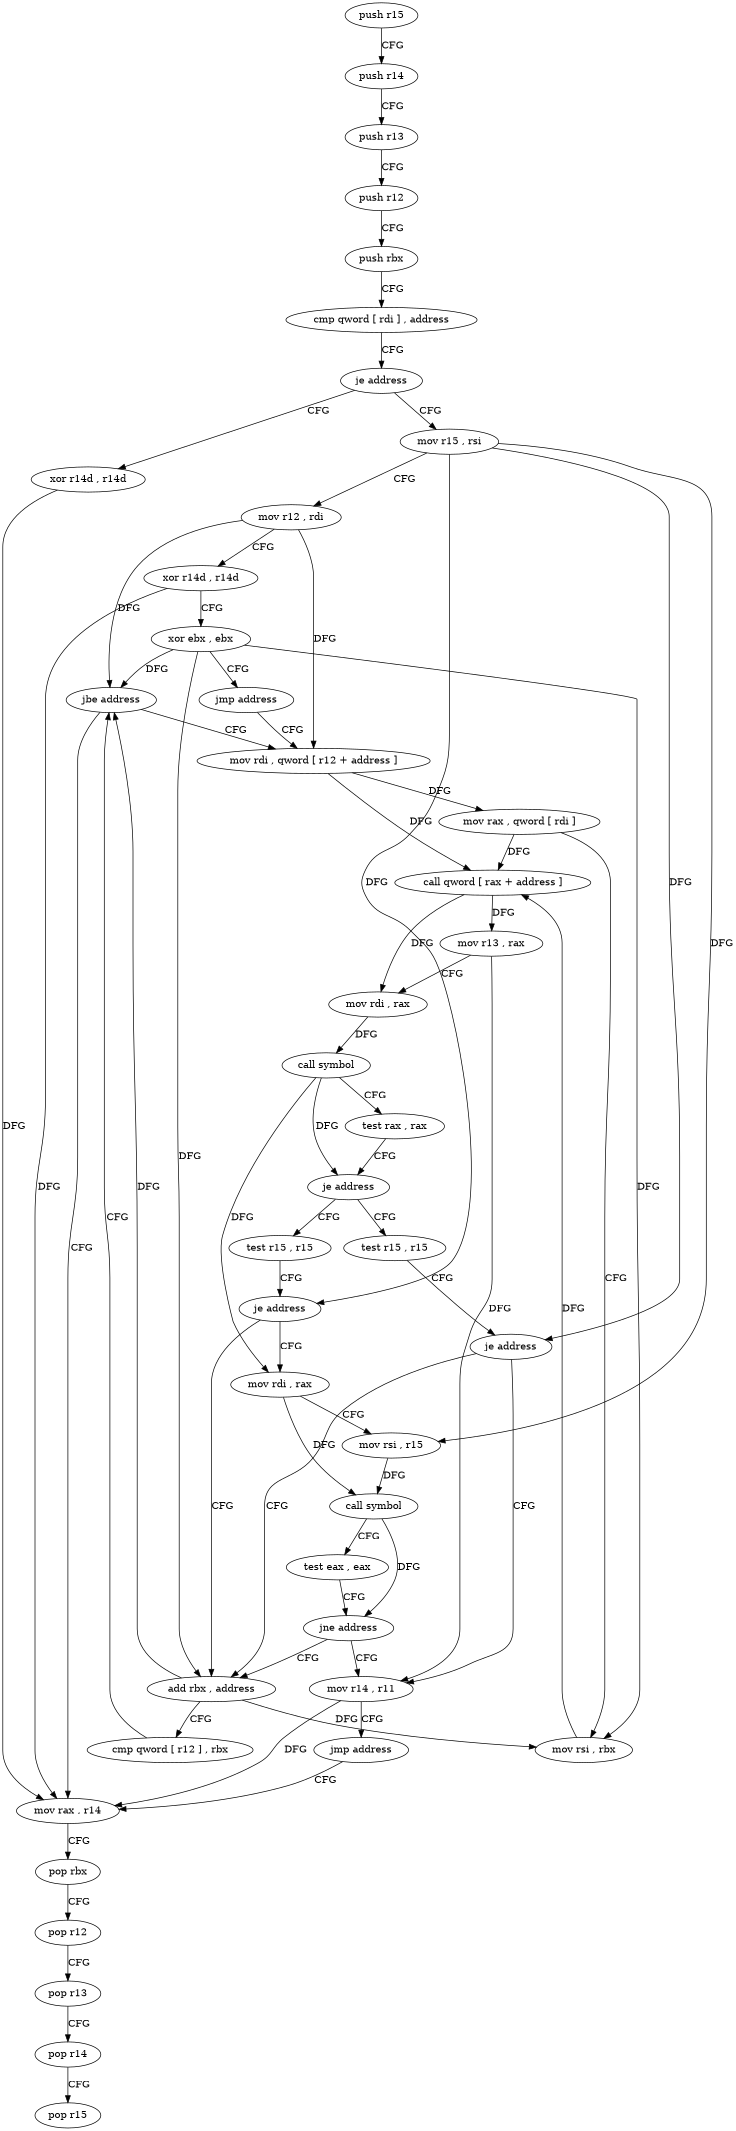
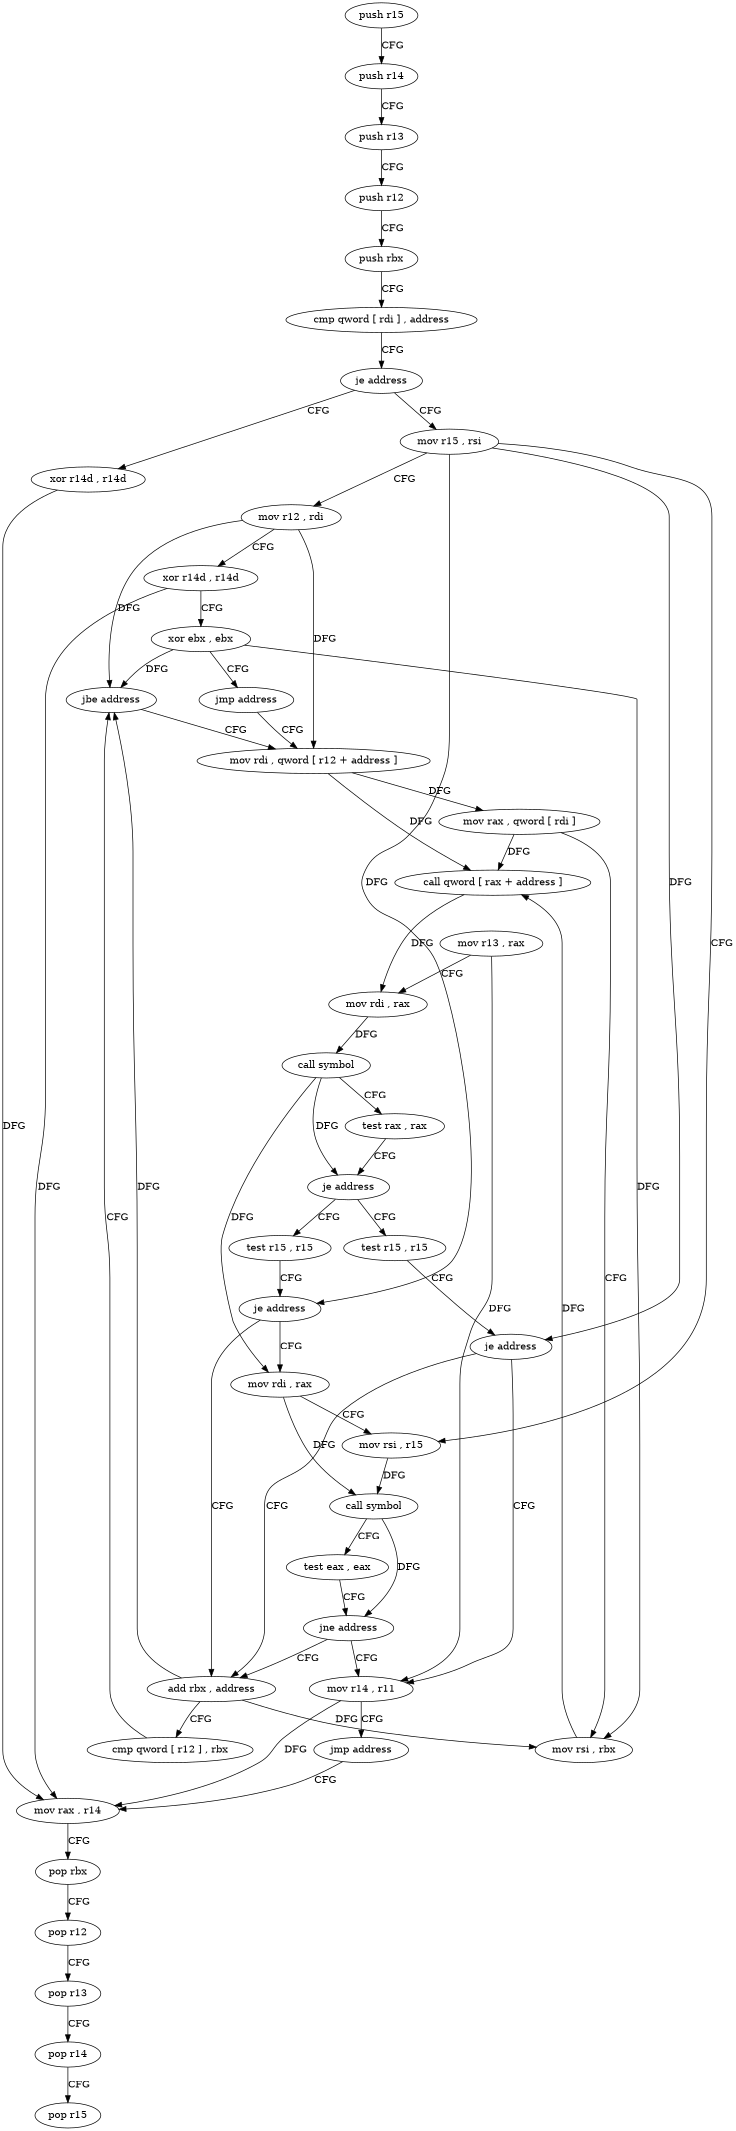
(492, 910) -> none
(722, 944) -> (722, 944)
(178, 1162) -> none
(69, 1248) -> none
